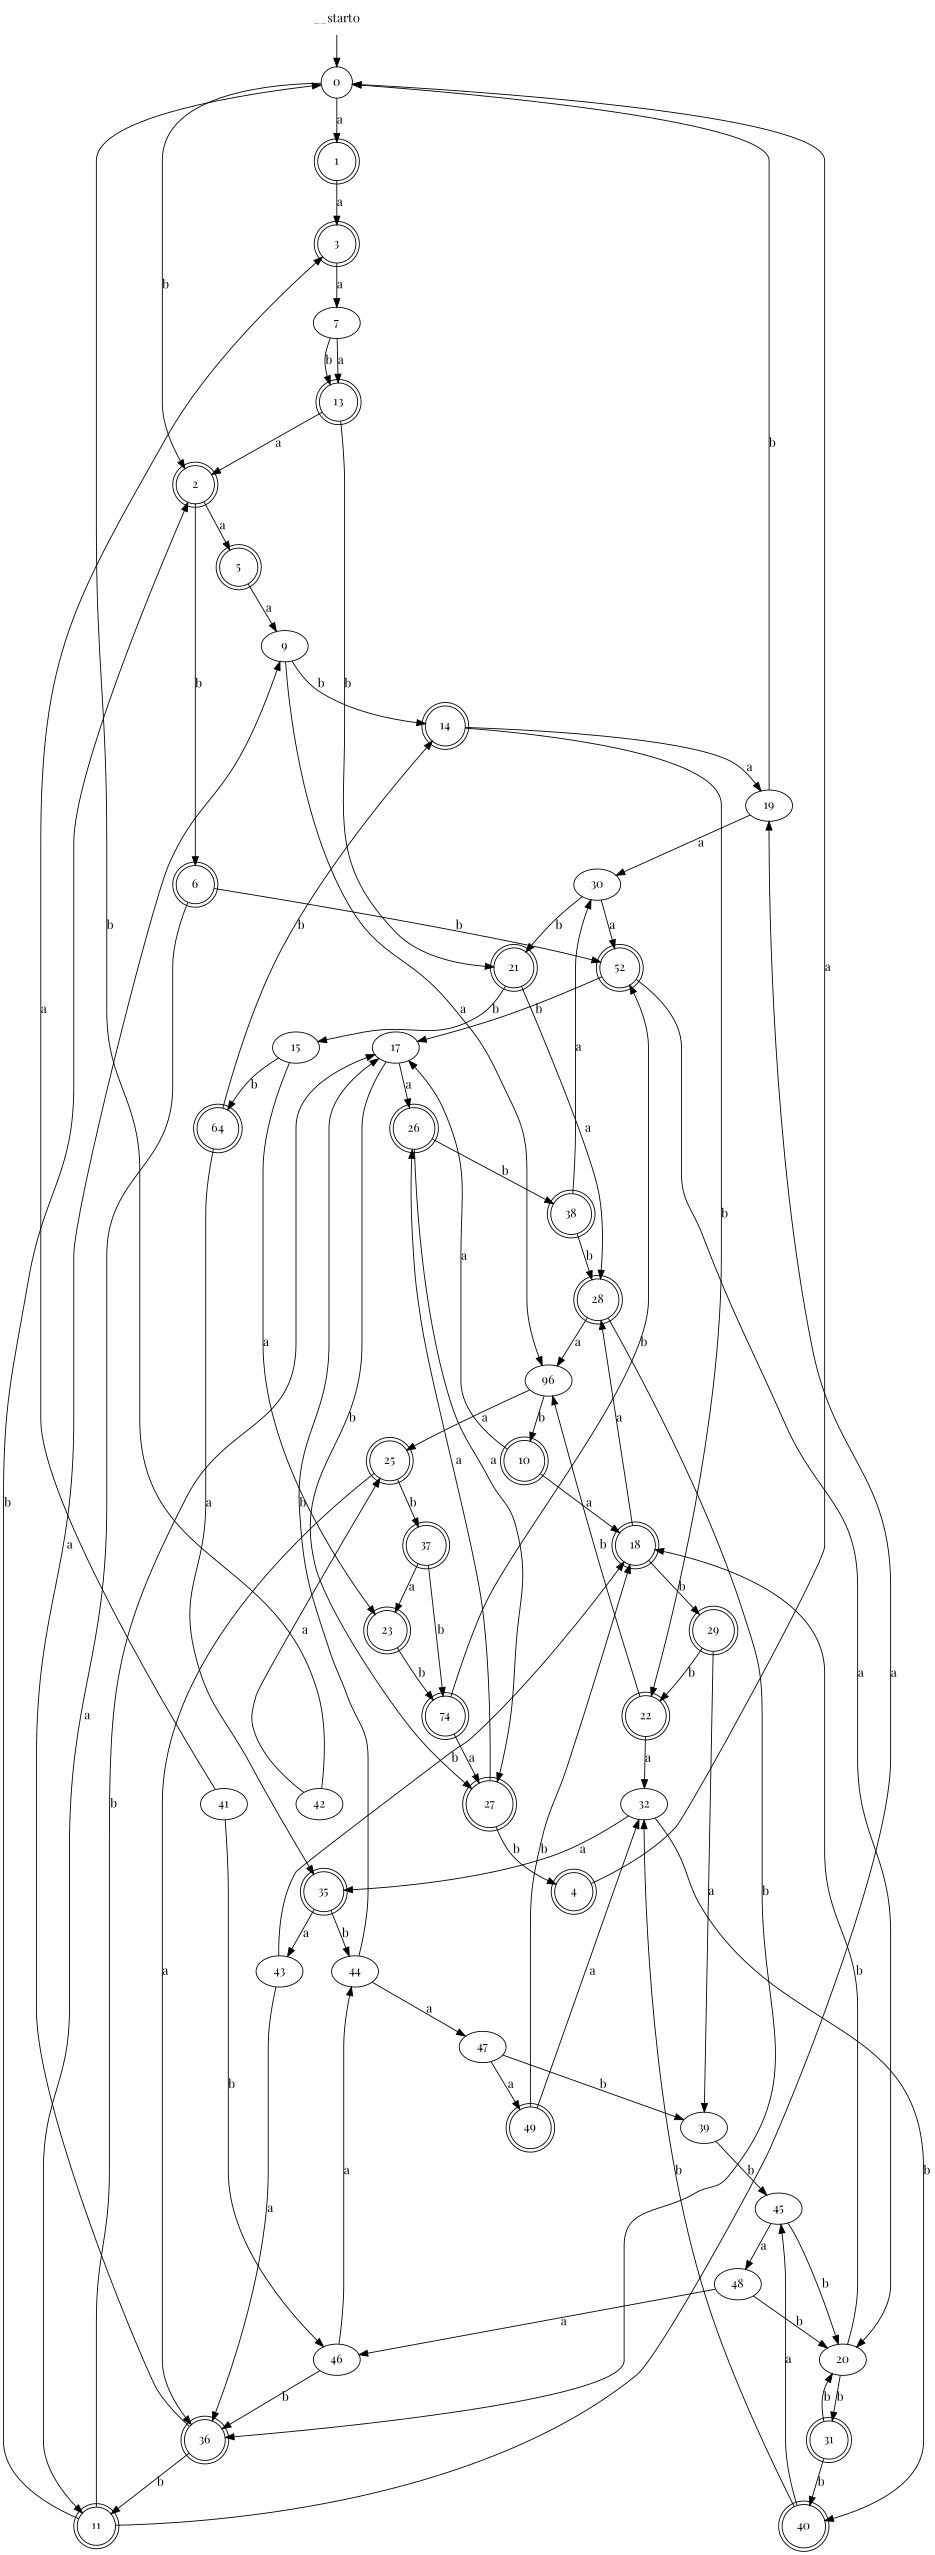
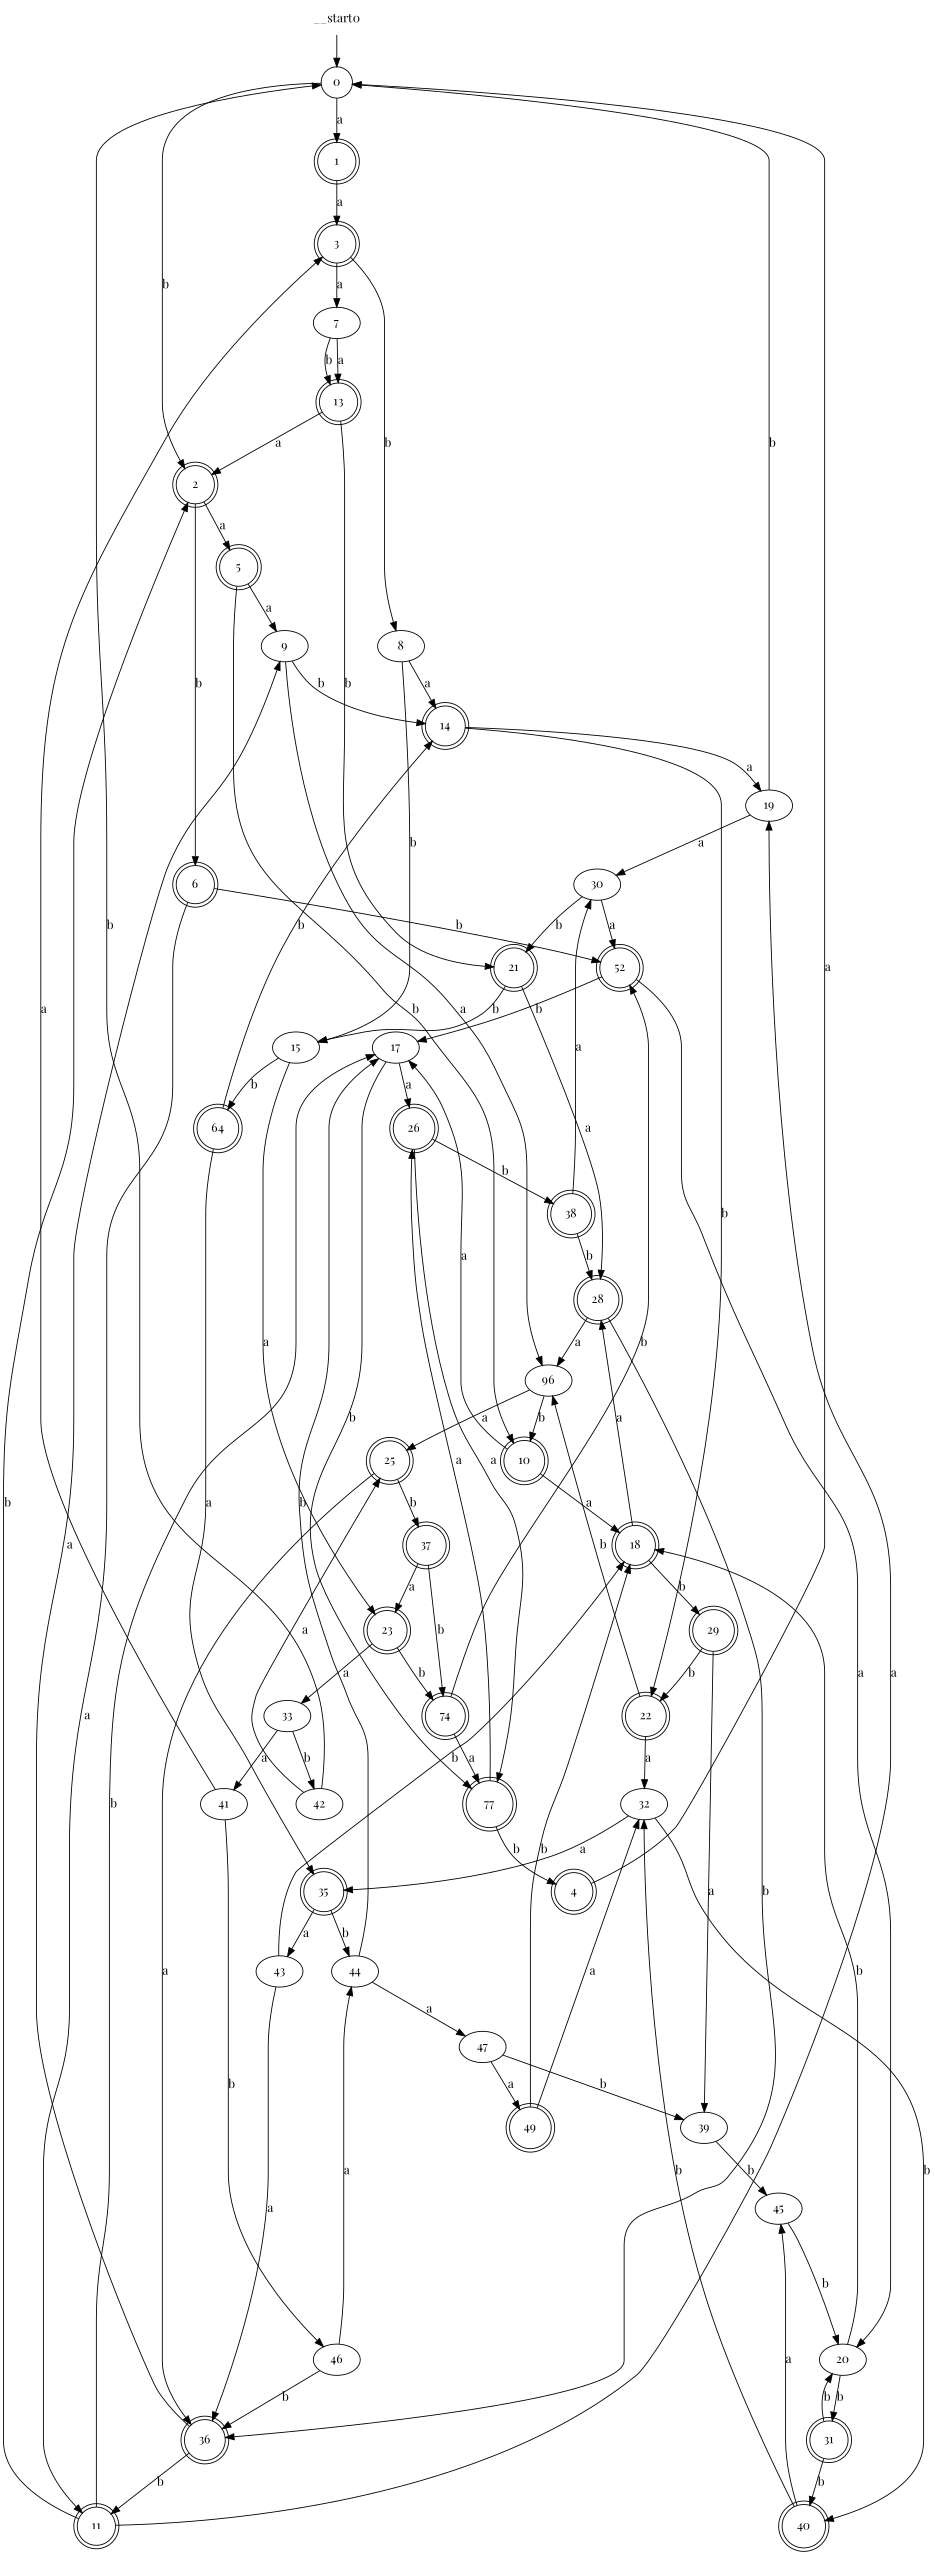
none -> (401, 646)
none -> (376, 983)
none -> (287, 1716)
(490, 1804) -> (490, 1804)
(738, 2284) -> none
